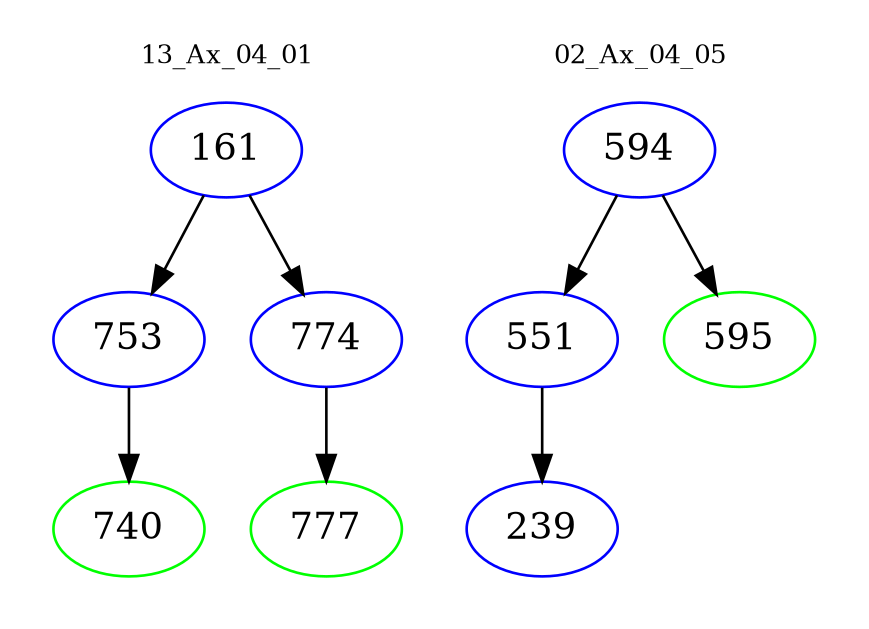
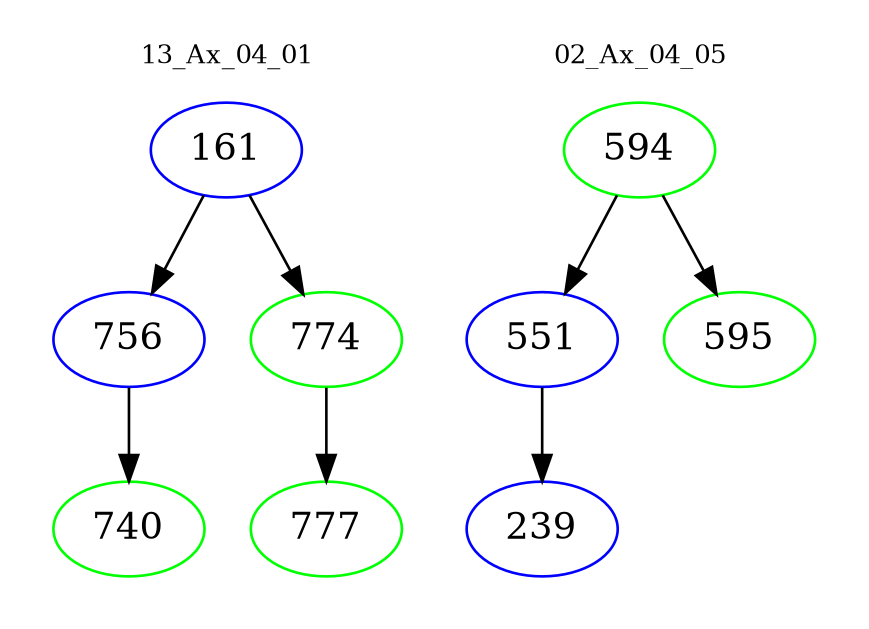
(640, 150) -> (640, 150)
(129, 340) -> (129, 340)
(326, 340) -> (326, 340)
